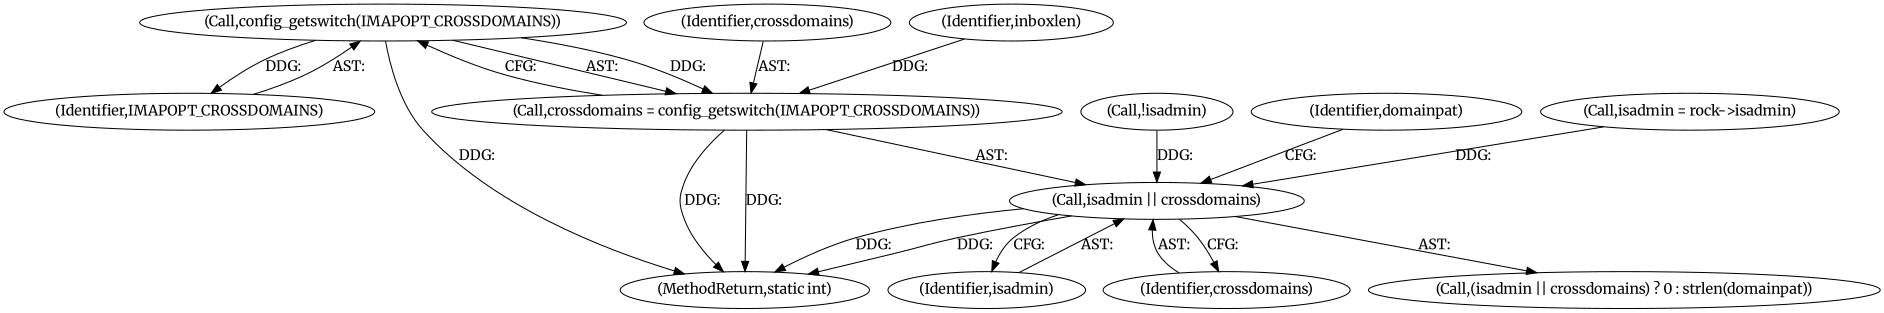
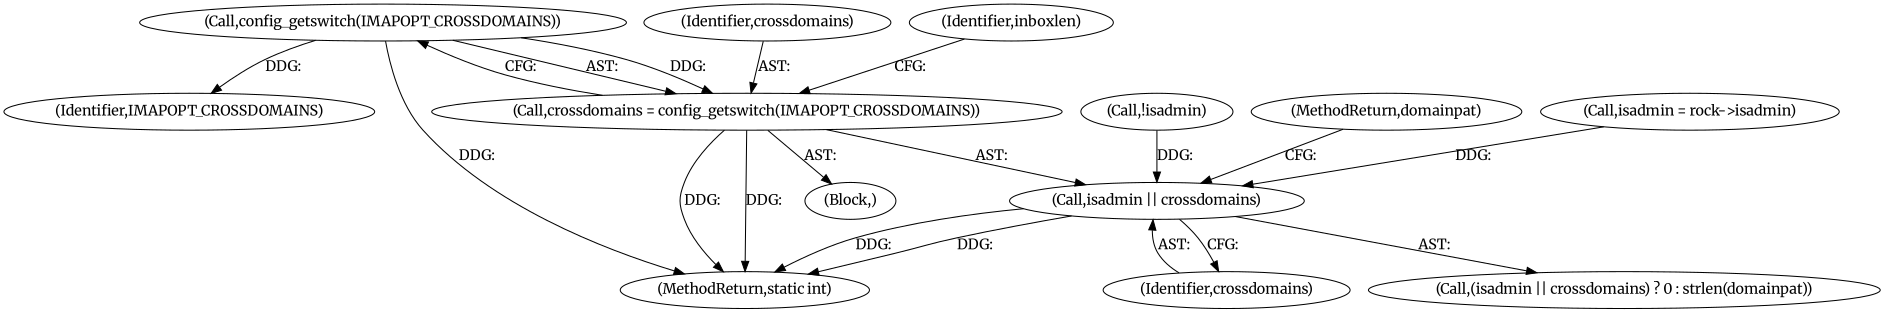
(912, 67) -> (912, 67)
(305, 75) -> none
(1387, 112) -> (1387, 112)
none -> (850, 201)
(987, 290) -> none
